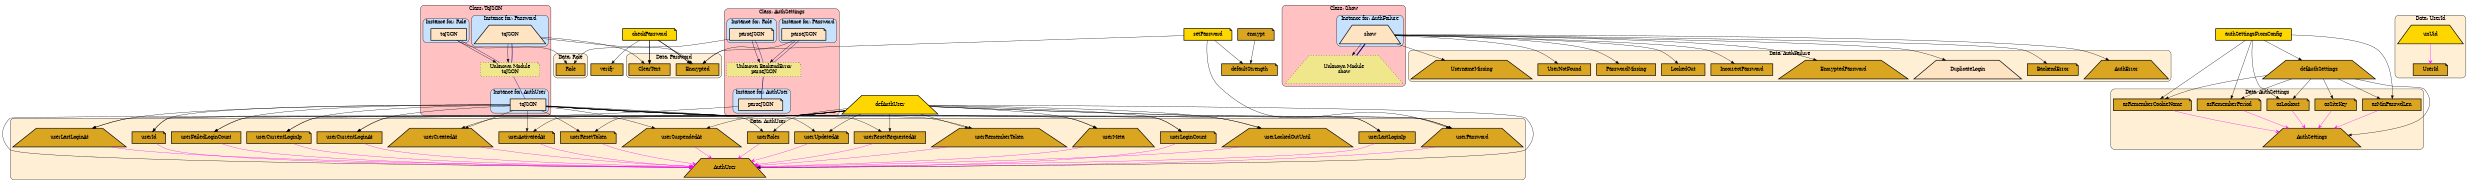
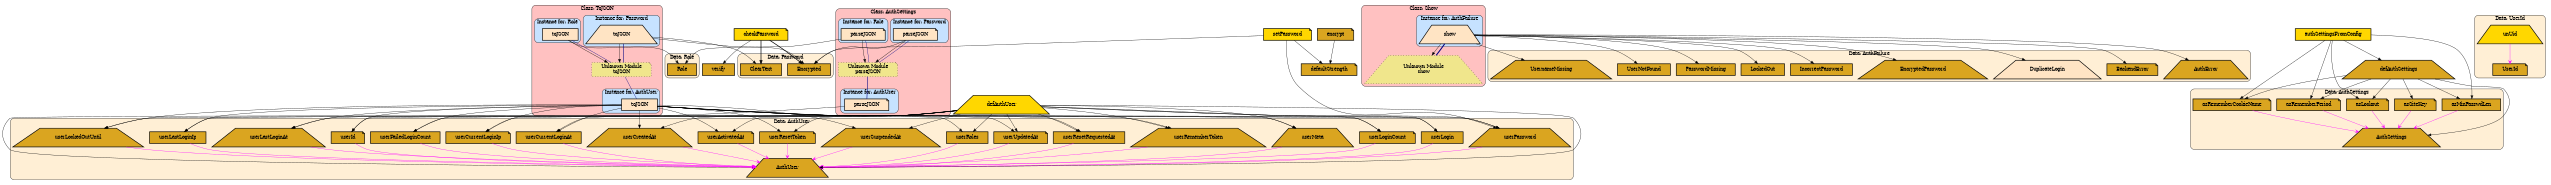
(764, 70) -> (868, 70)
none -> (1442, 138)
